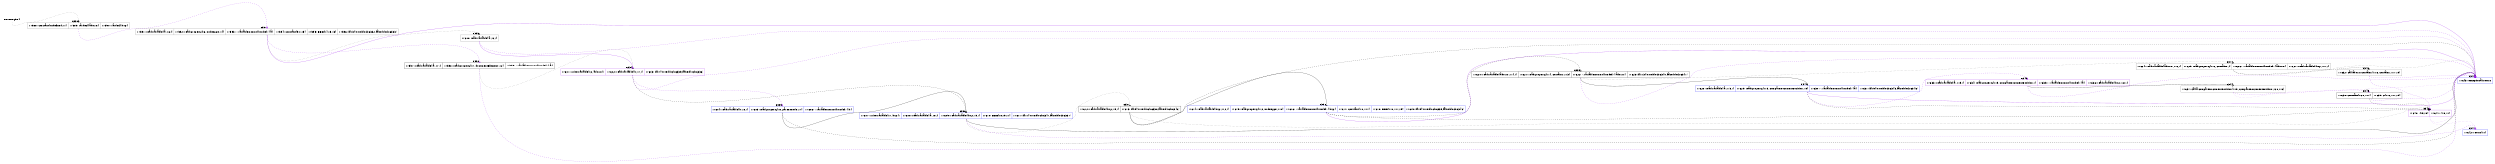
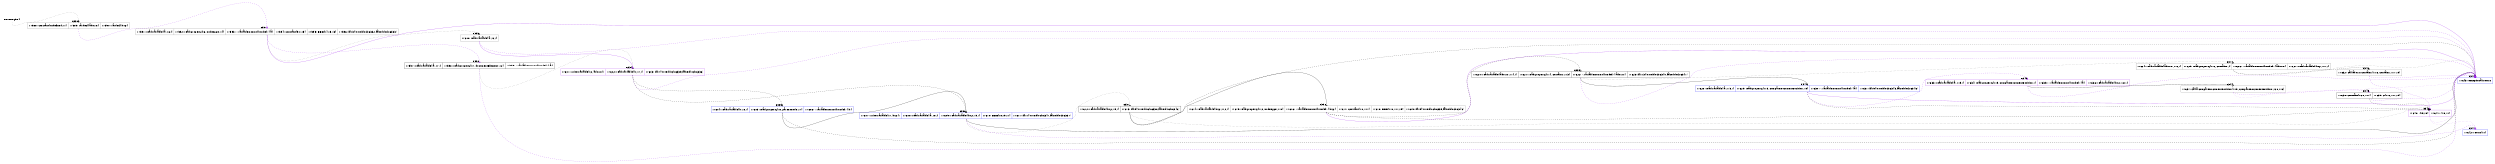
(707, 91) -> (707, 91)
(1326, 109) -> (1326, 109)
